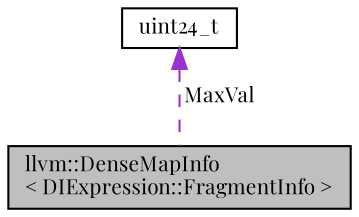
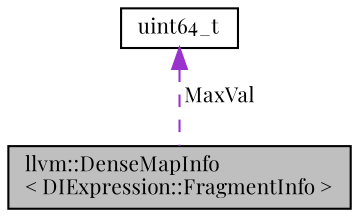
(180, 28) -> (180, 28)
